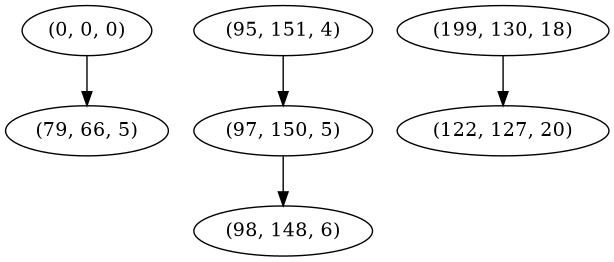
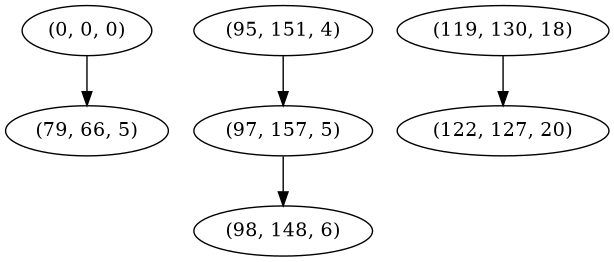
(503, 31) -> (503, 31)
(283, 131) -> (283, 131)
